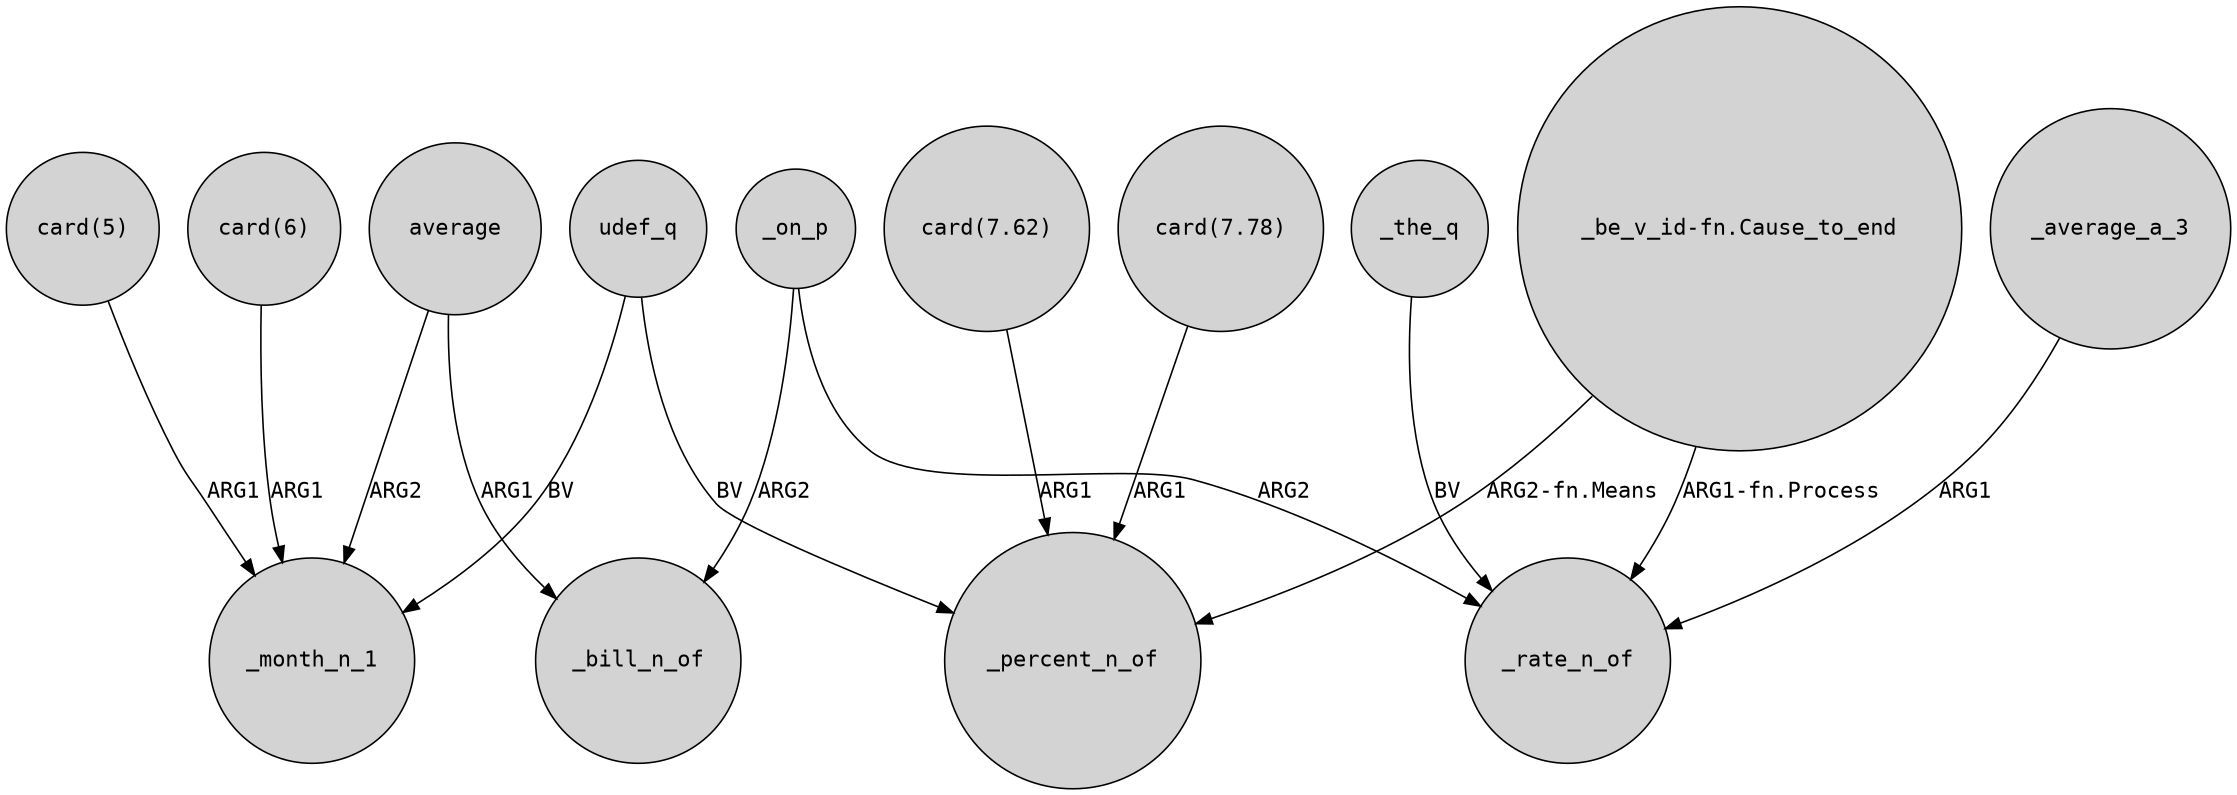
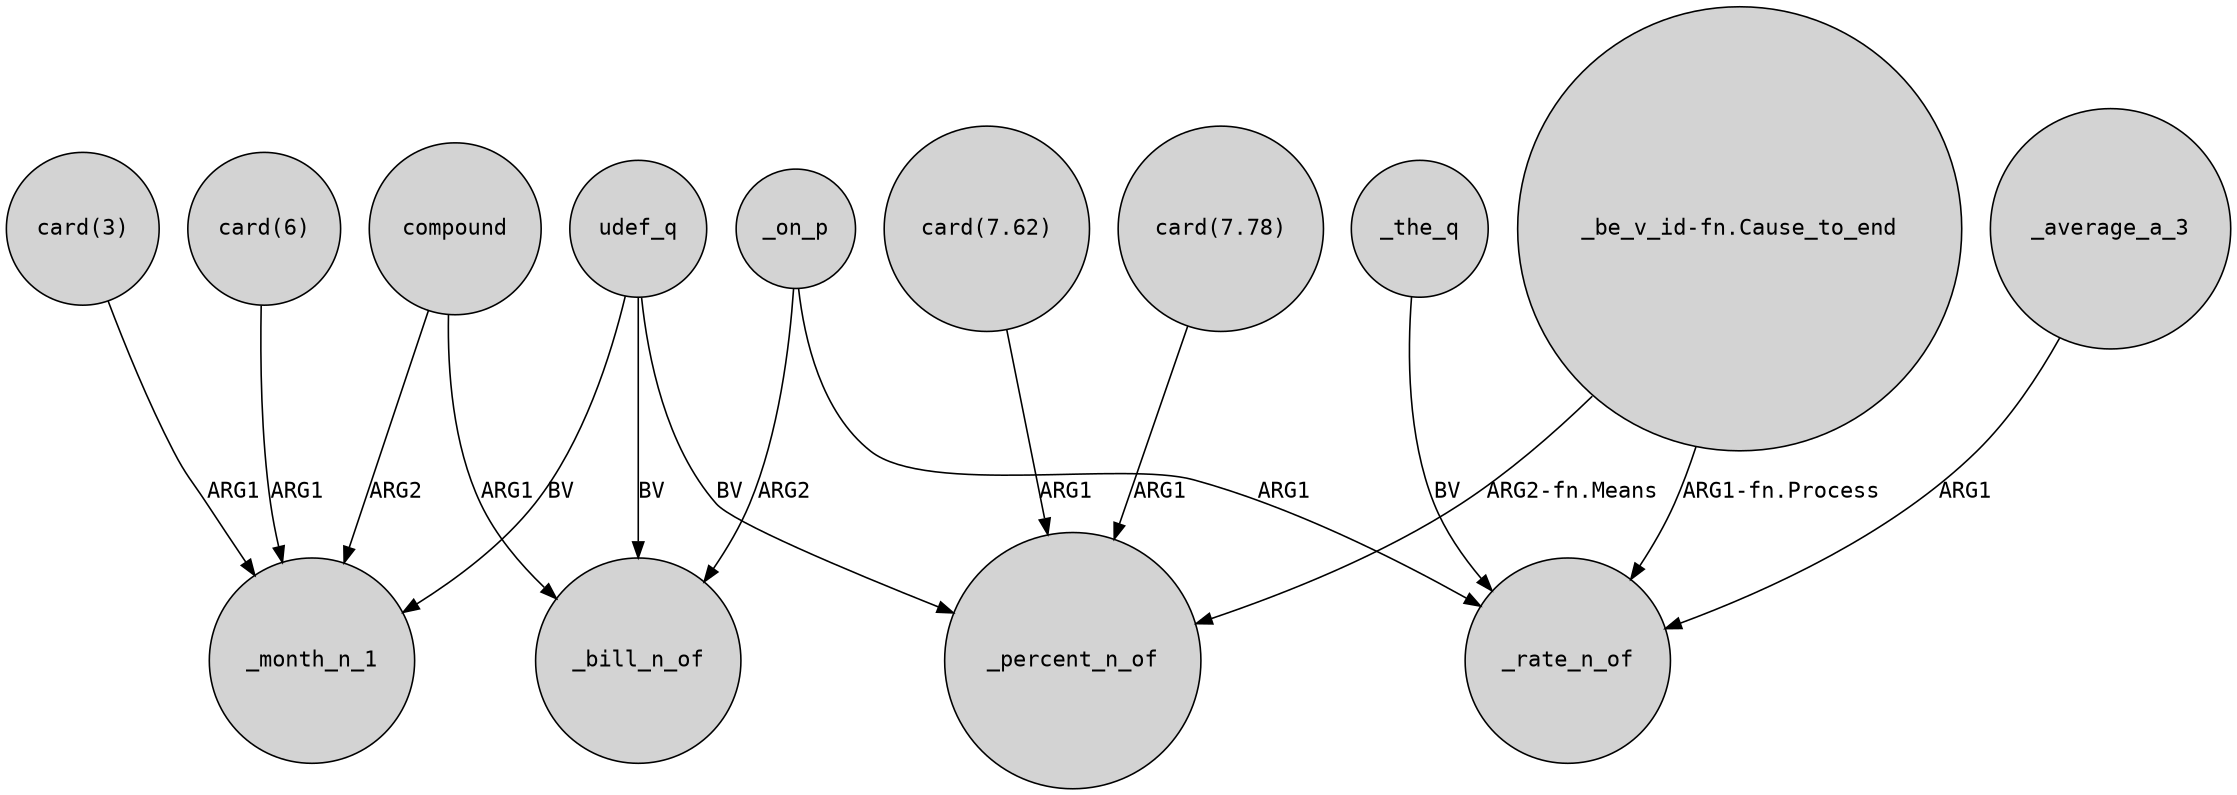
(83, 229) -> (83, 229)
(455, 229) -> (455, 229)
none -> (638, 419)
(1284, 492) -> (1284, 492)
